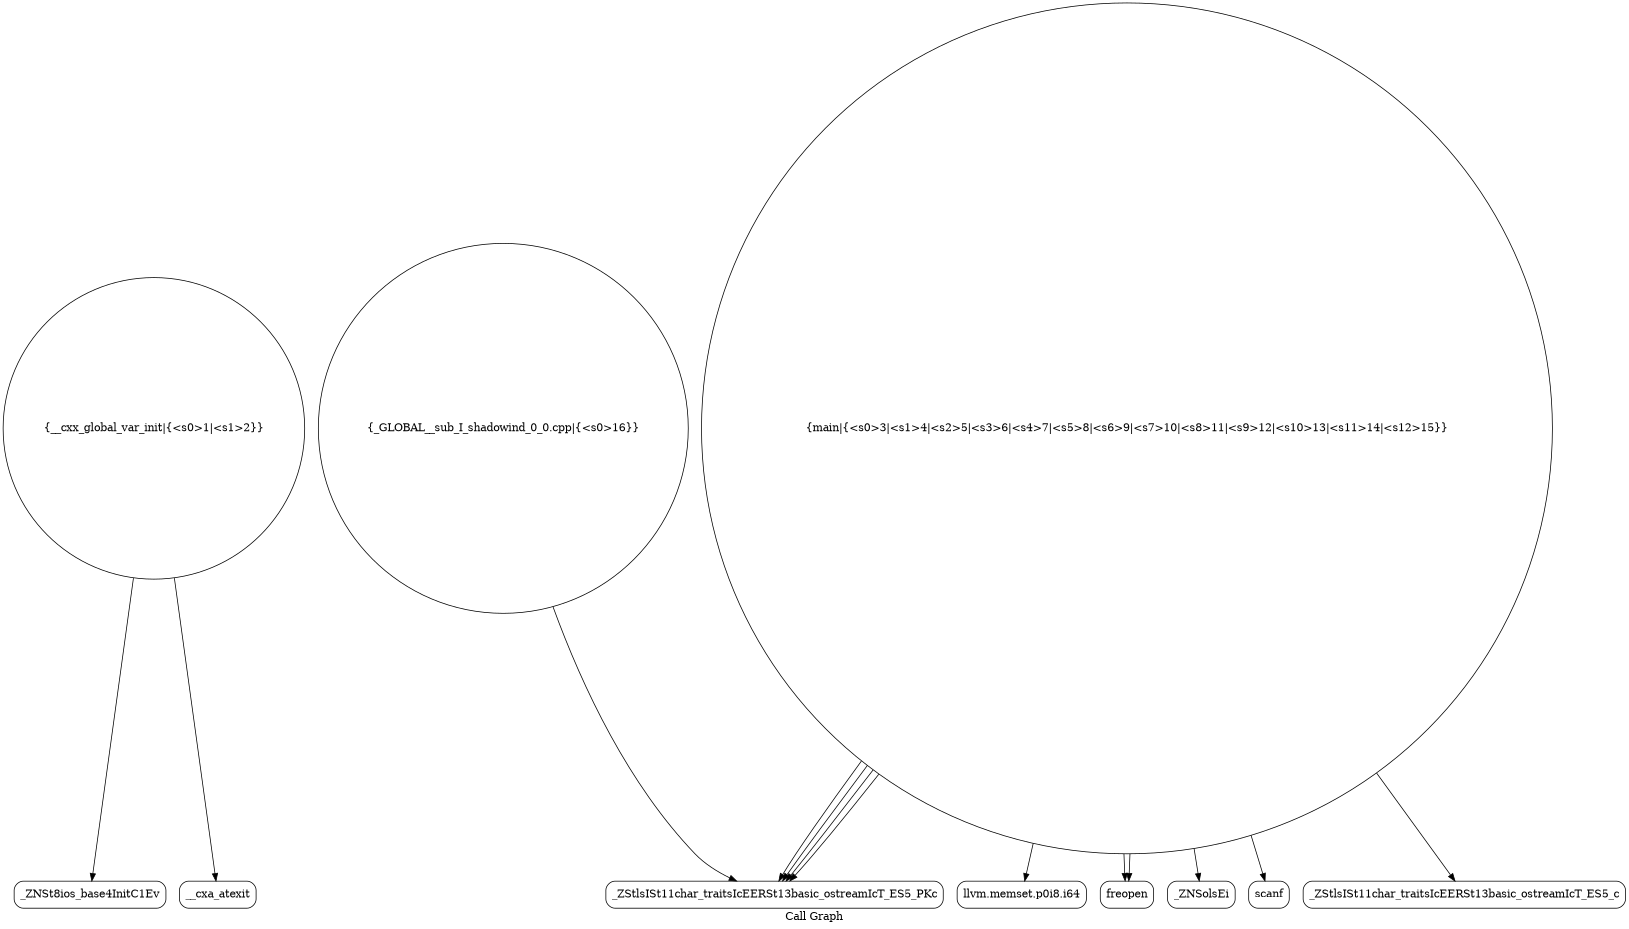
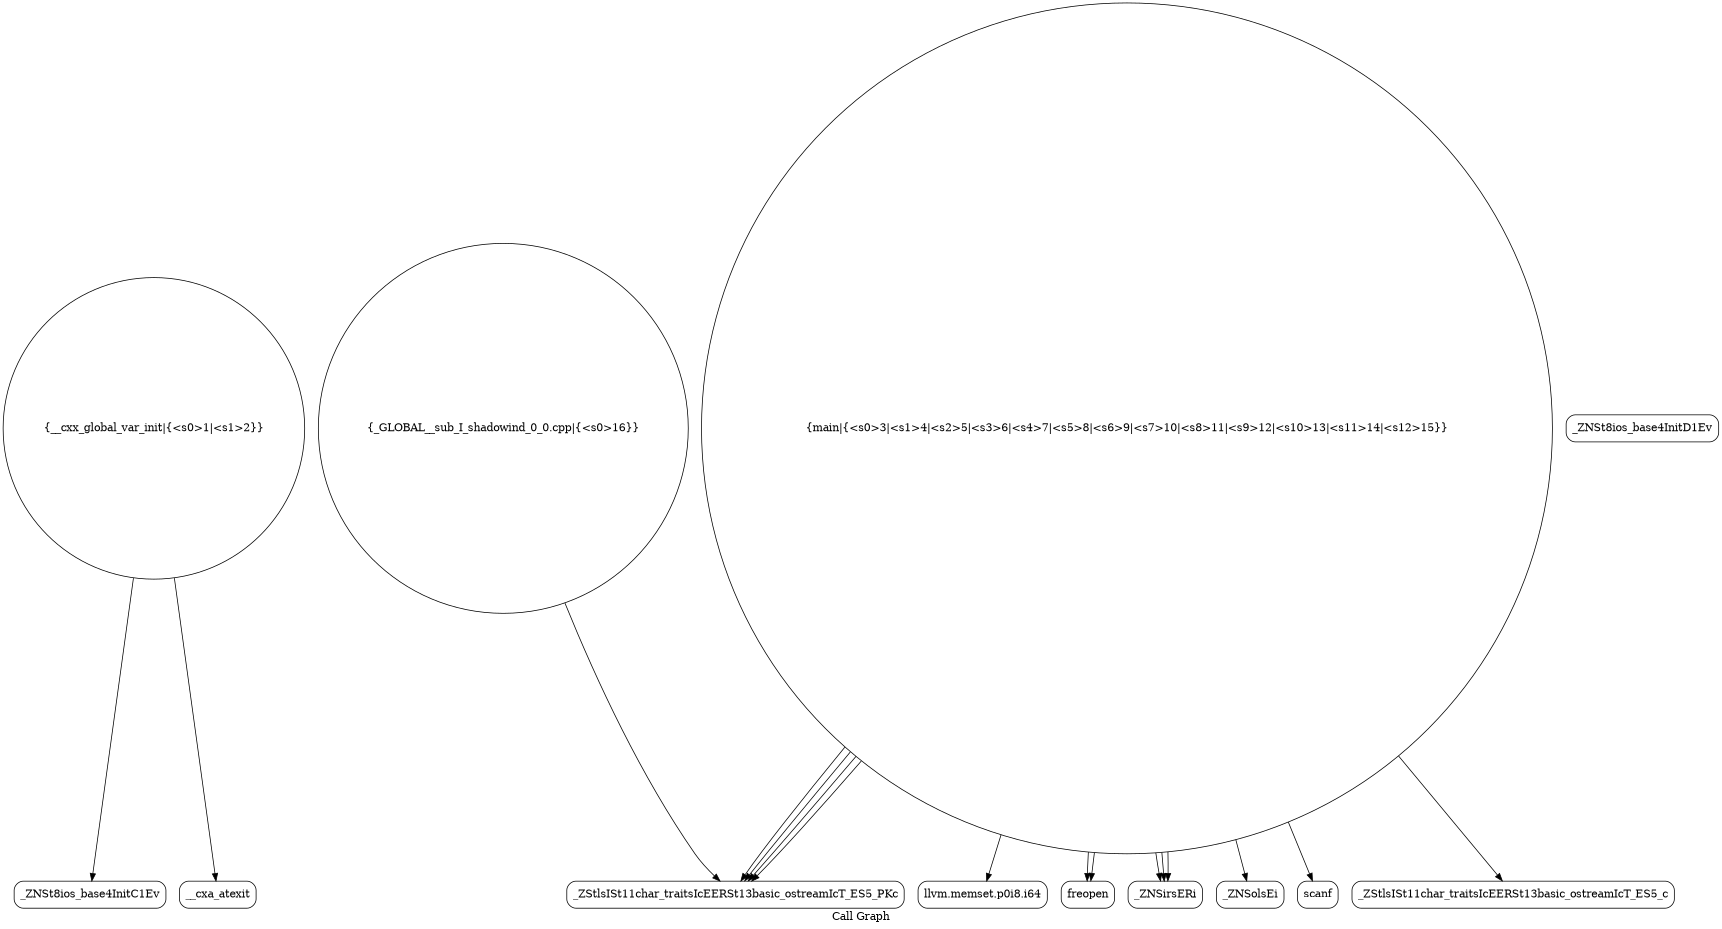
none -> (1642, 428)
none -> (1165, 895)
